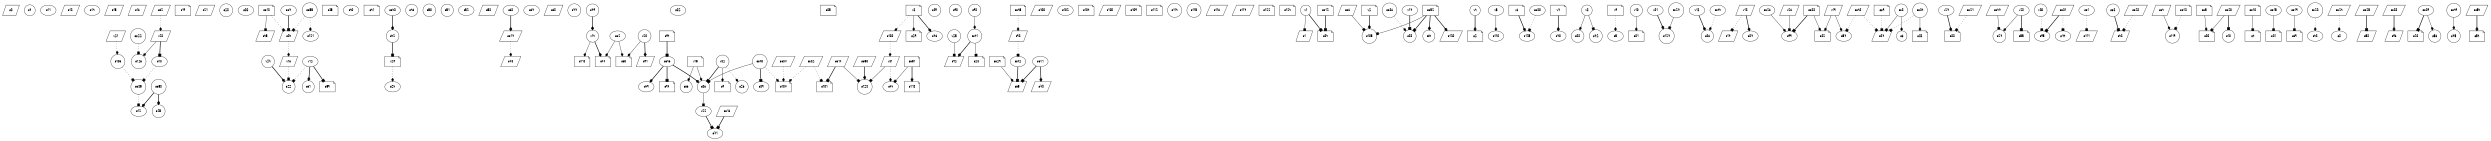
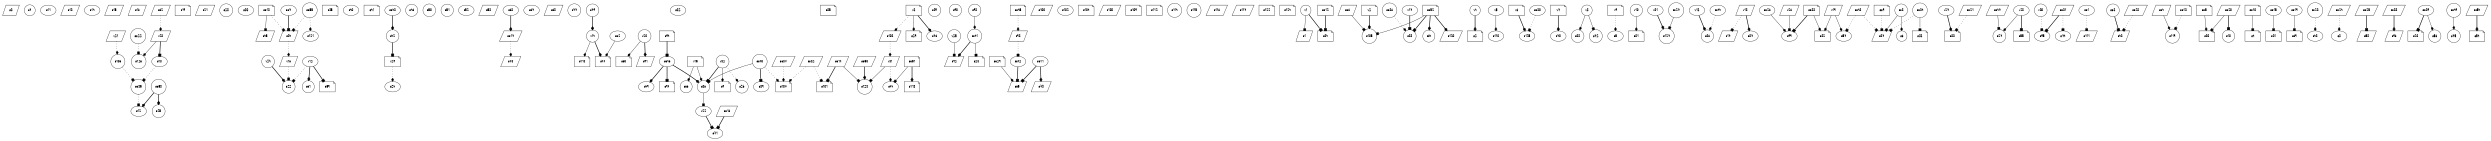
(1920, 23) -> (1920, 23)
(620, 47) -> none
